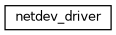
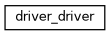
(58, 18) -> (55, 18)
